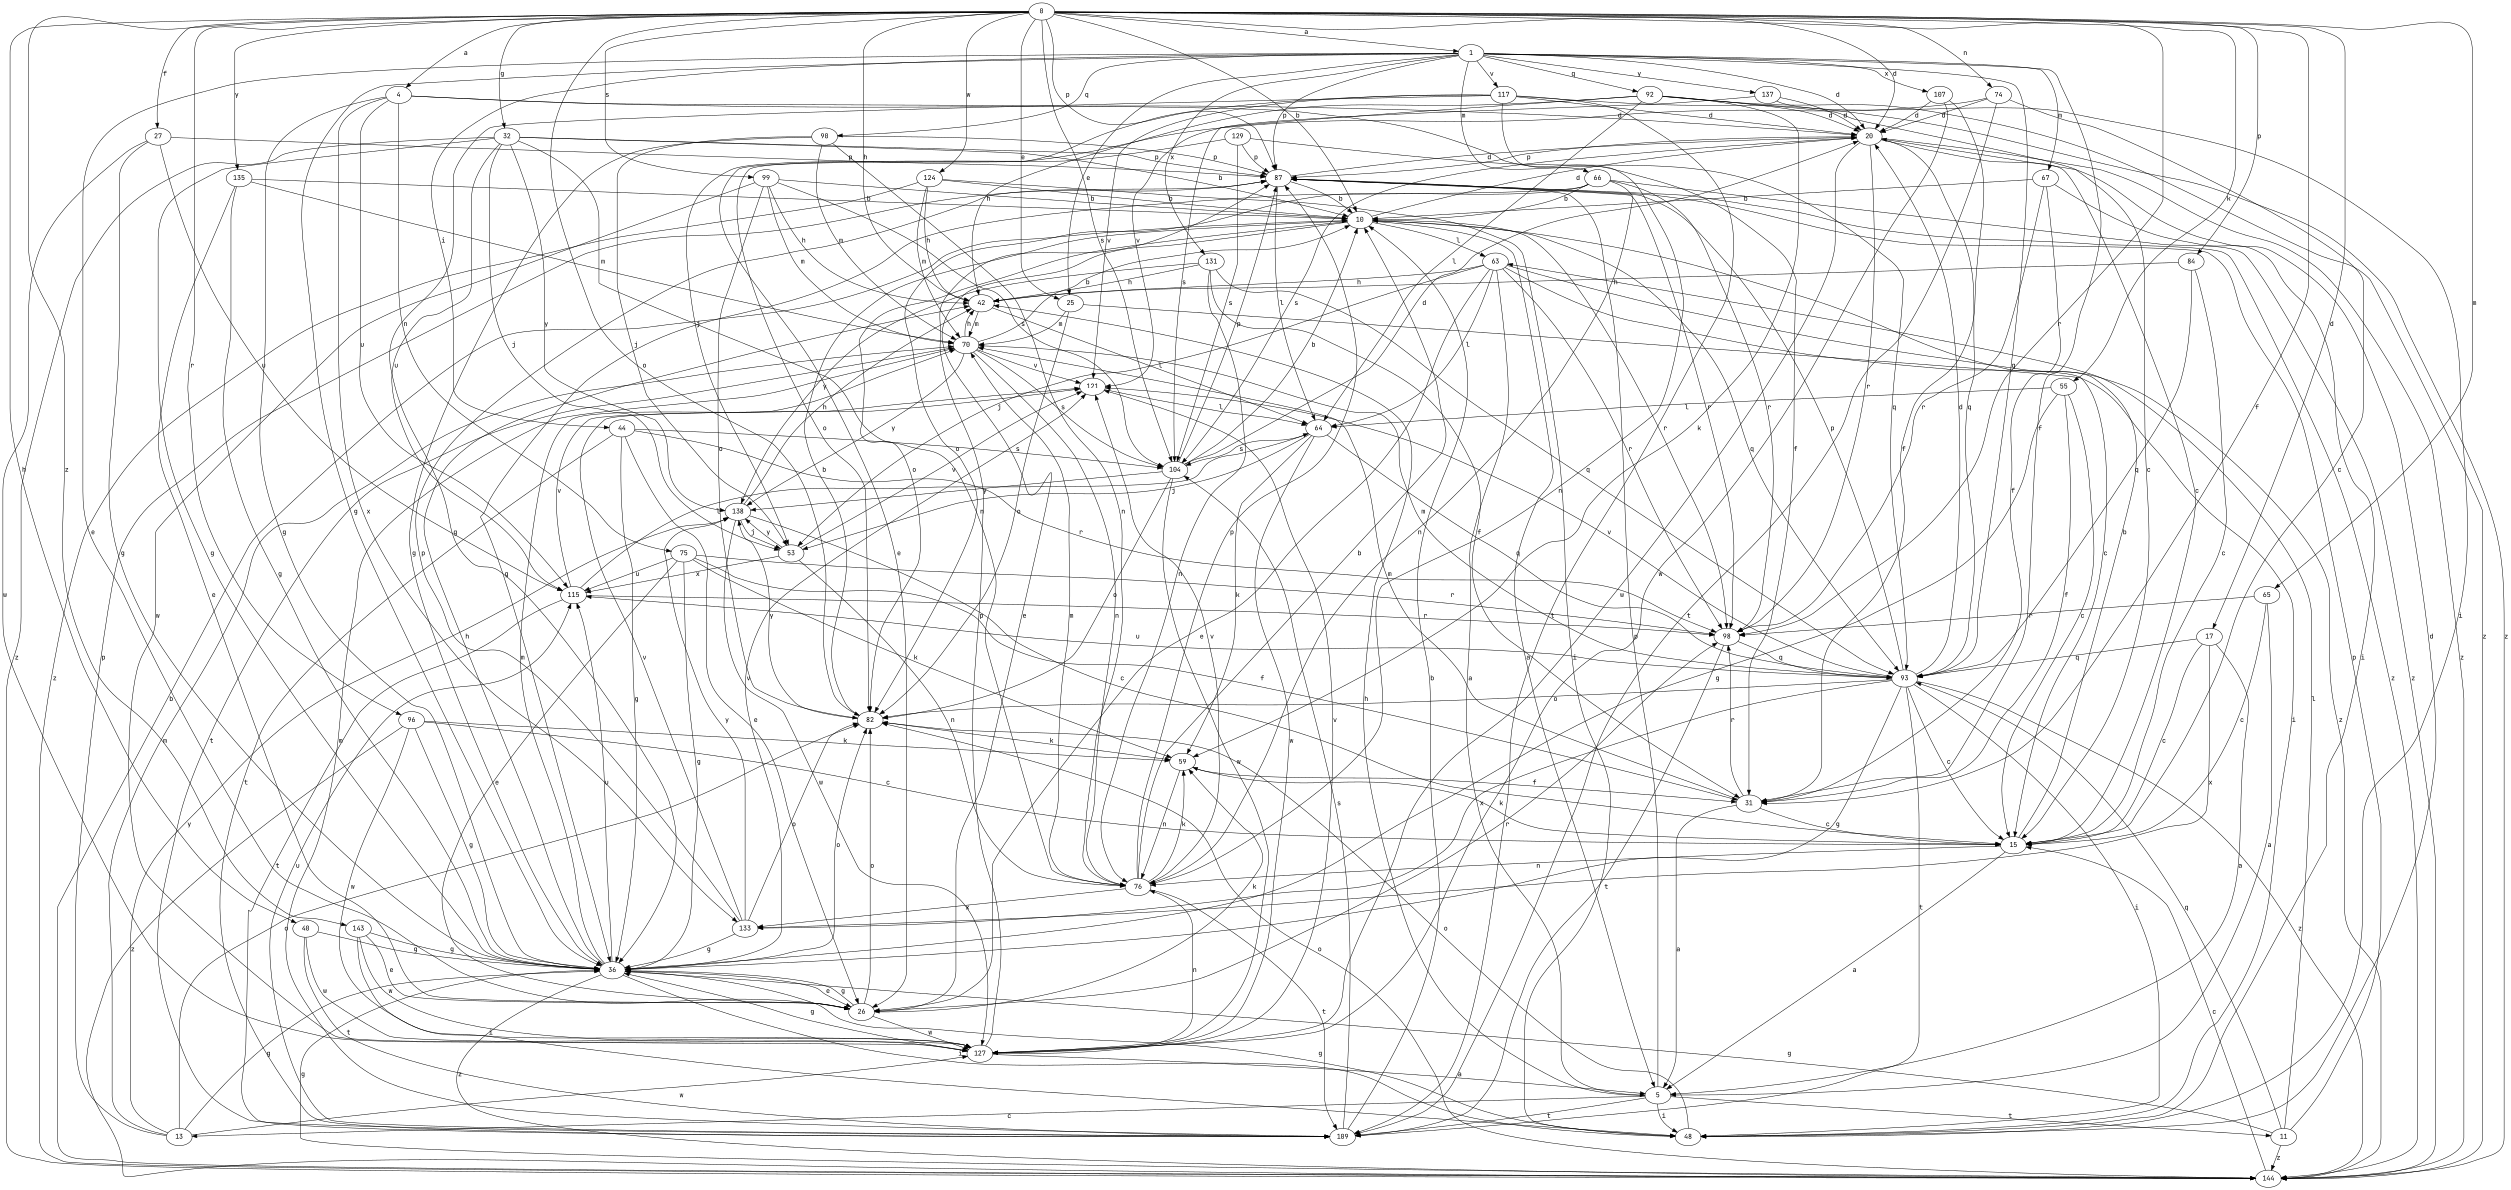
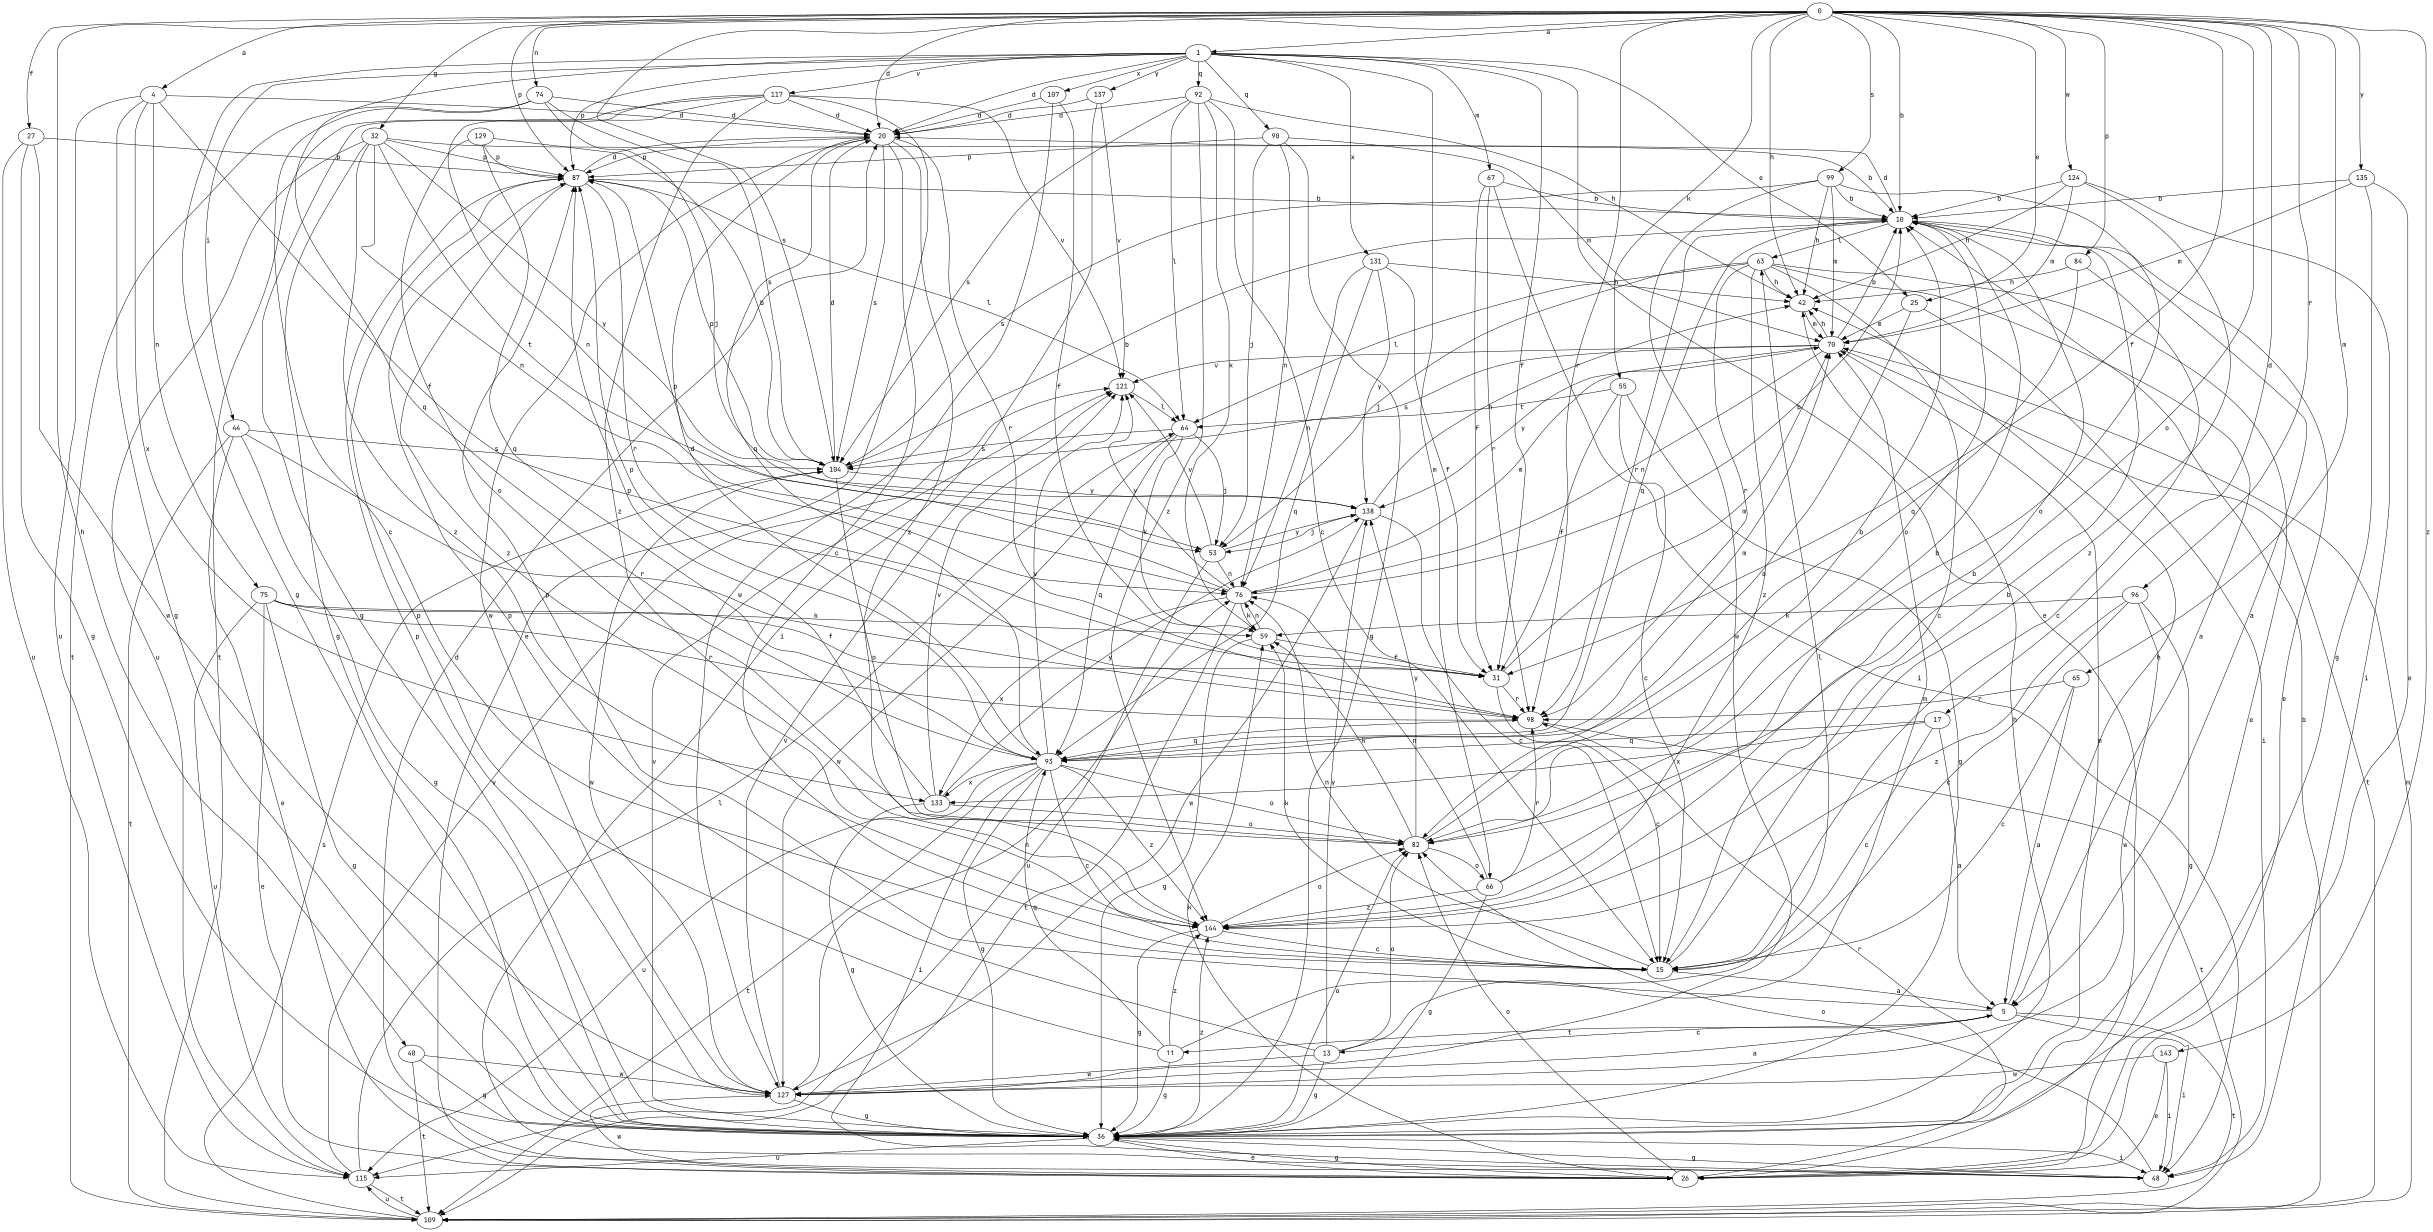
none -> (755, 223)
(1016, 244) -> (1457, 858)
(1231, 303) -> (762, 303)
(514, 345) -> (530, 345)
(1155, 368) -> none
(1687, 408) -> (1522, 408)
(698, 574) -> (1029, 866)
(1148, 608) -> none
(1676, 926) -> none
(481, 958) -> (1159, 880)
